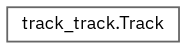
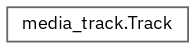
(93, 24) -> (98, 24)
